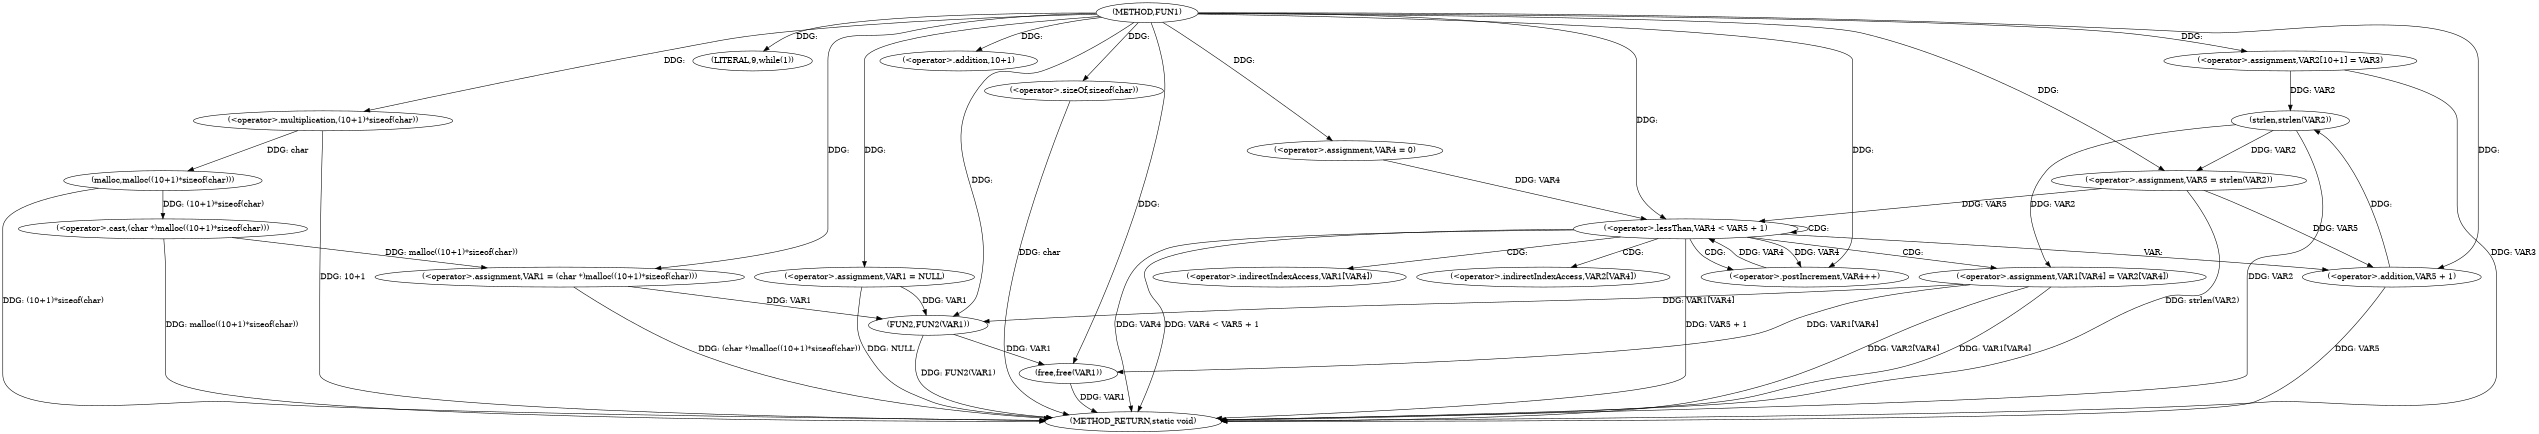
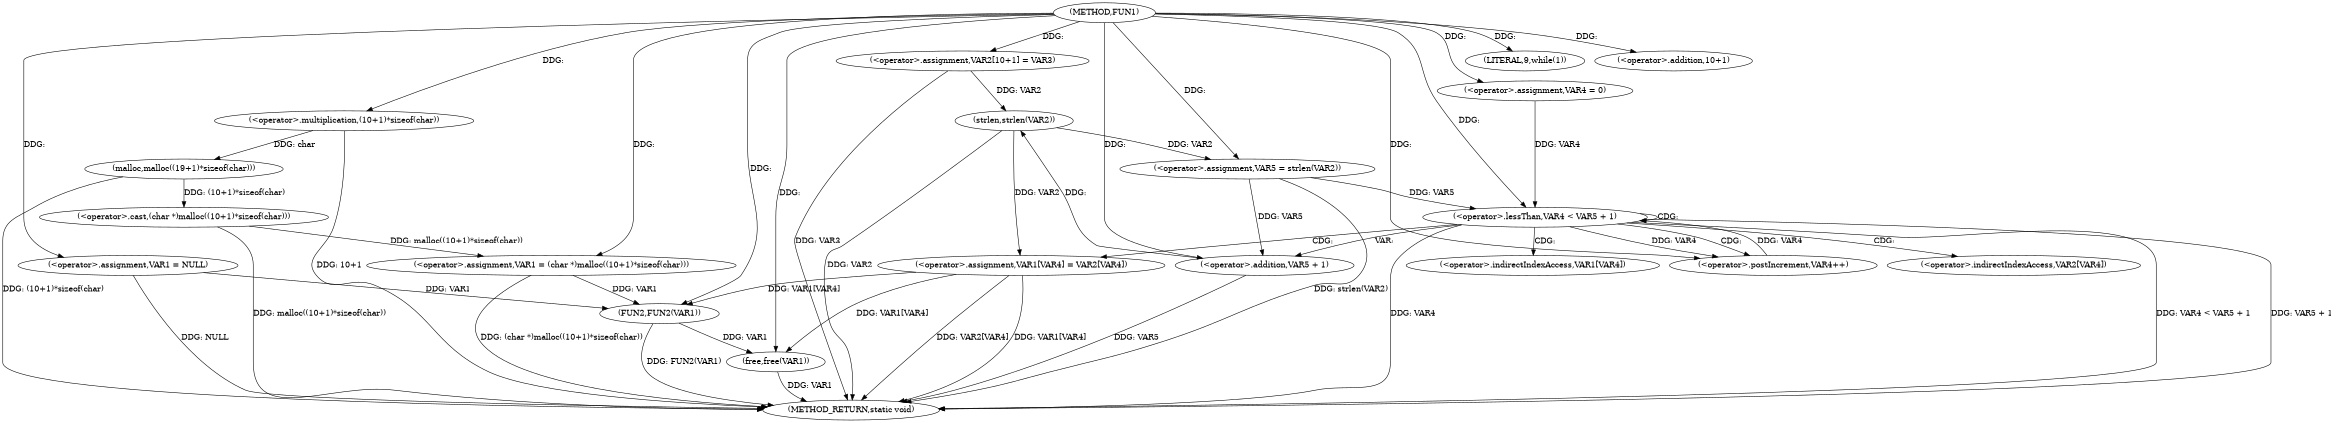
(1074, 91) -> none
(163, 181) -> (184, 169)
